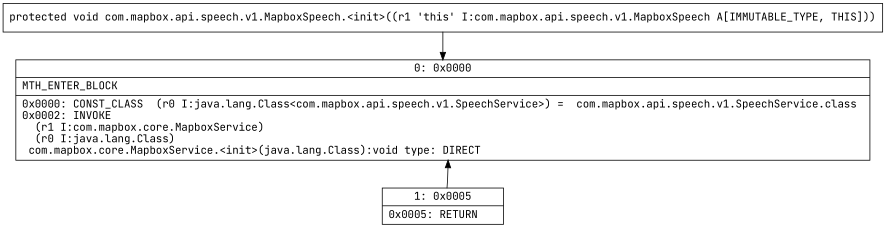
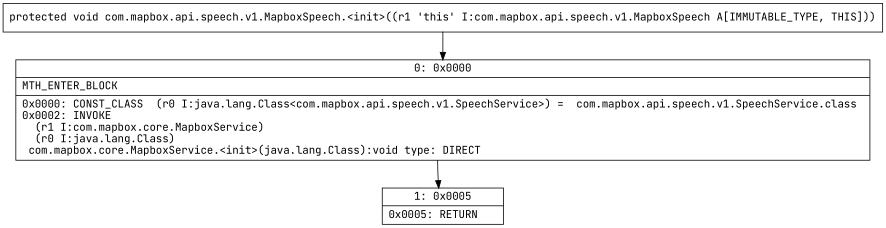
(448, 178) -> (438, 170)
